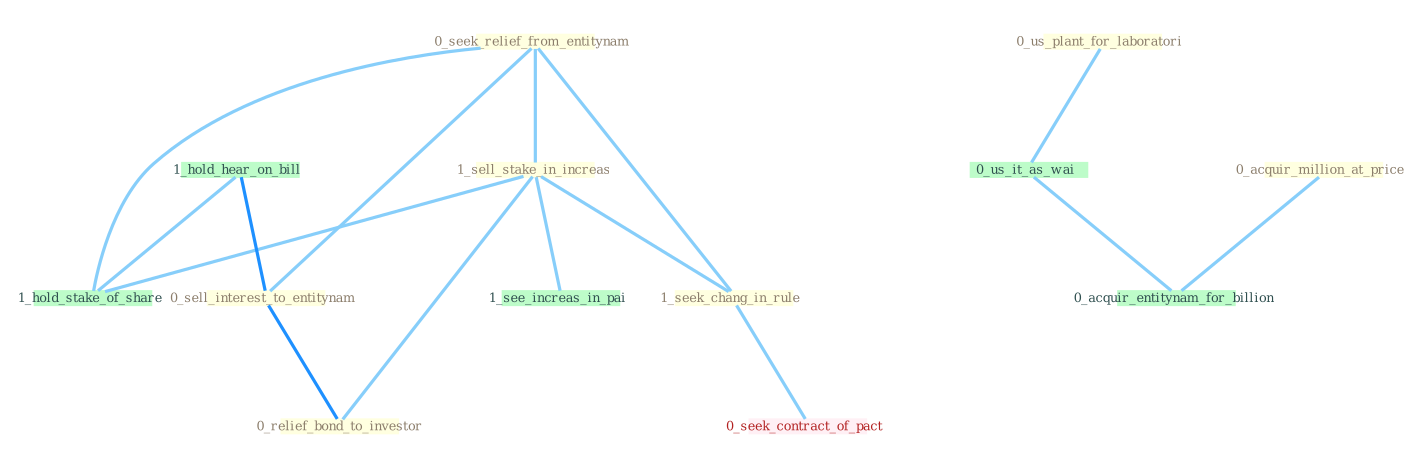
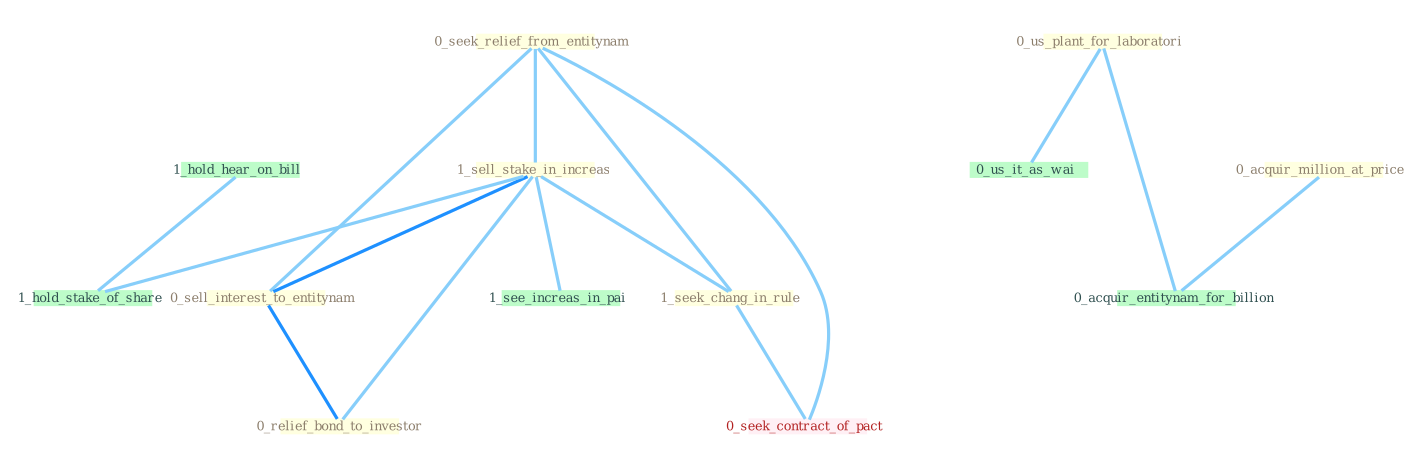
(242, 108) -> (750, 192)
(252, 228) -> (400, 234)
(1103, 234) -> (1140, 170)
